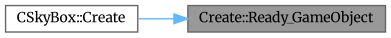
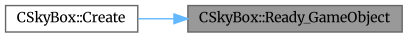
(287, 19) -> (295, 19)
